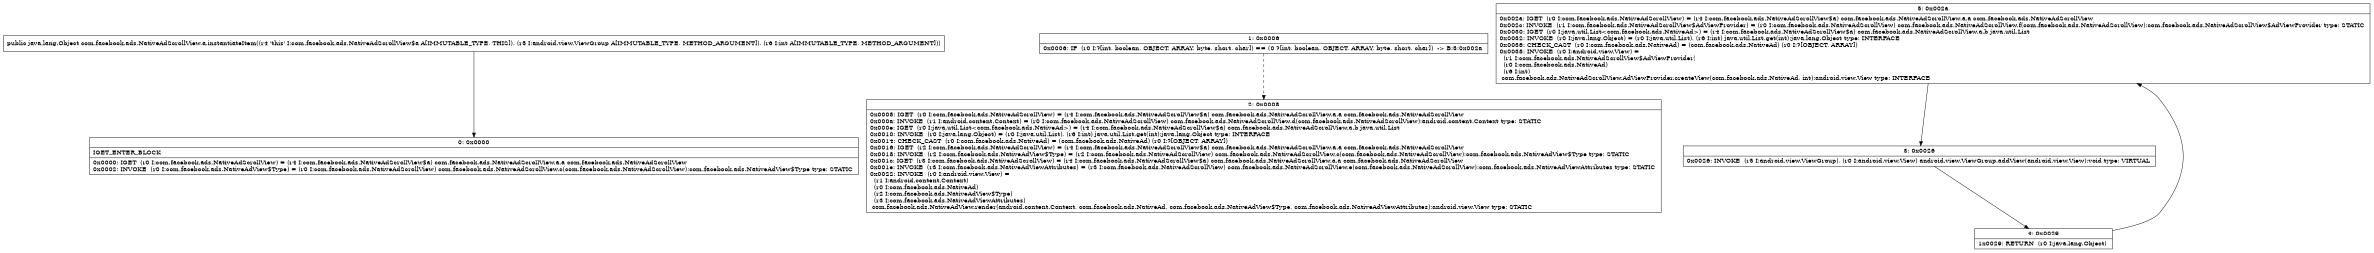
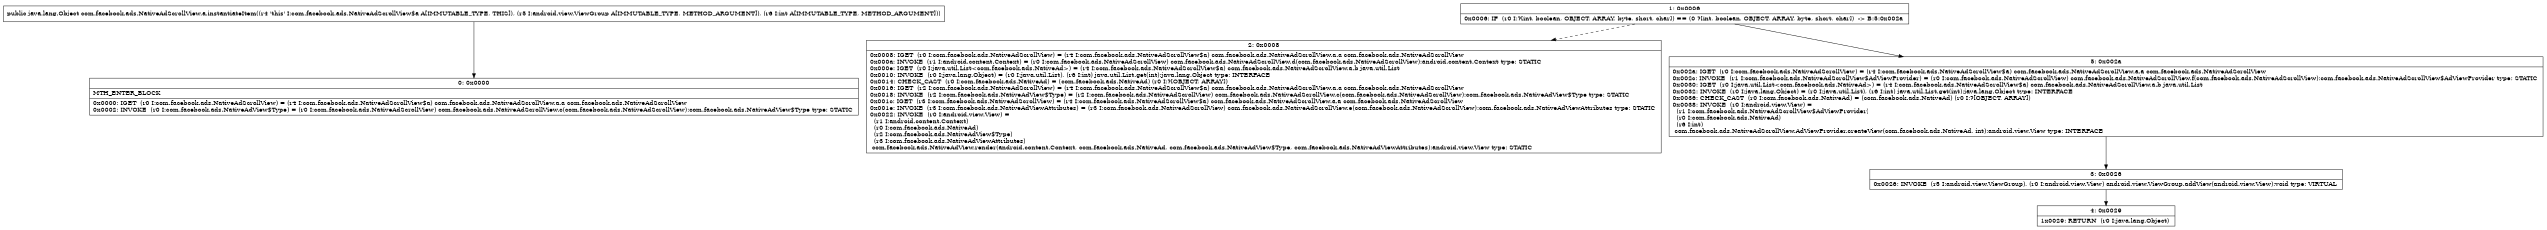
(127, 153) -> (127, 93)
(2182, 170) -> (1817, 40)
